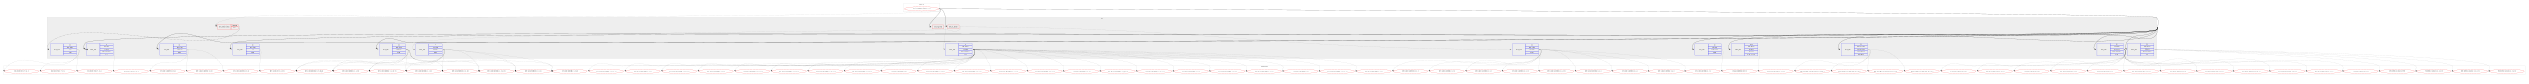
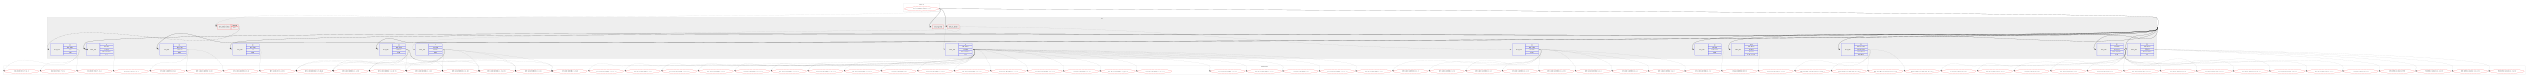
(1191, 71) -> none
